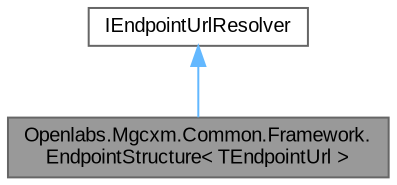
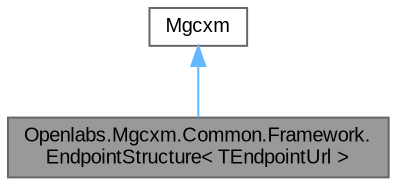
(198, 27) -> (198, 27)
